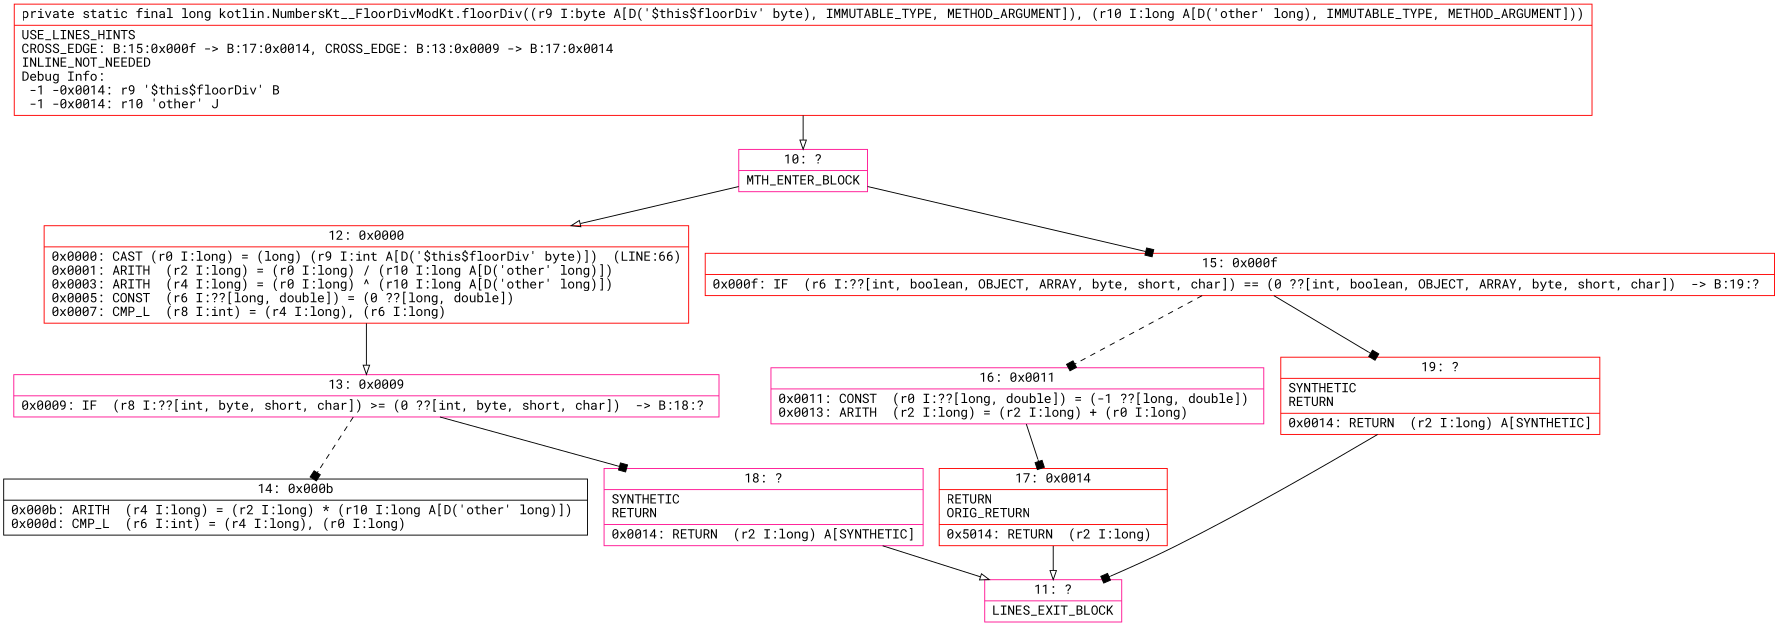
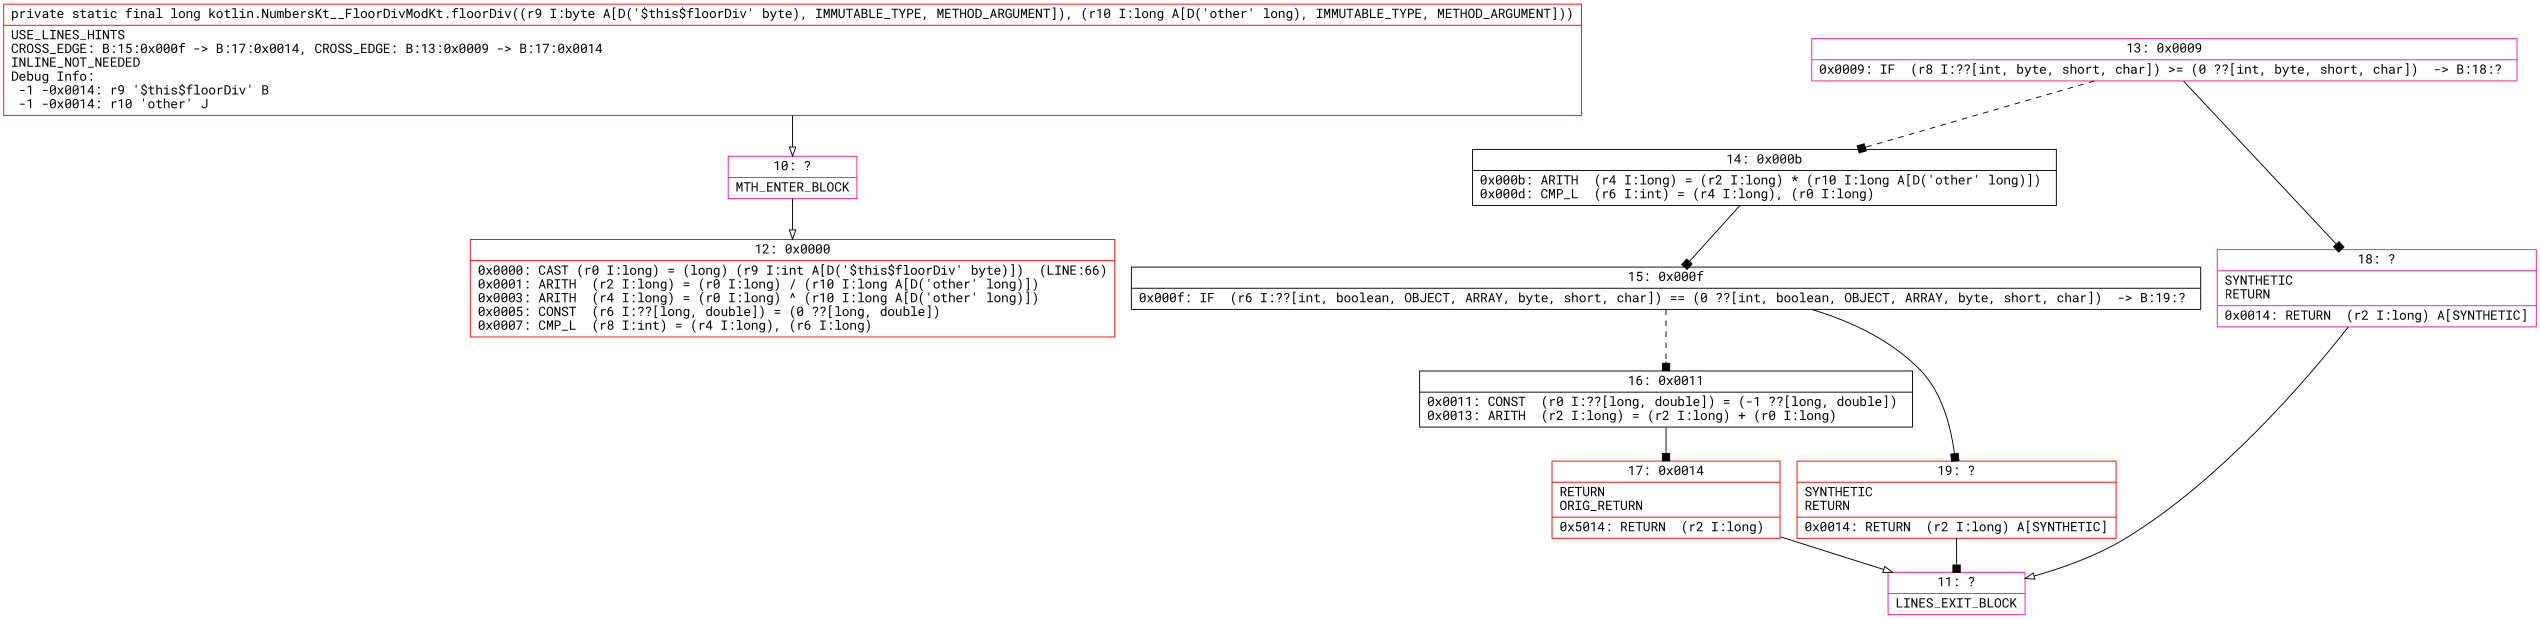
(1006, 219) -> (1715, 233)
(1240, 274) -> (1666, 288)
(366, 344) -> none
(1017, 396) -> (1666, 399)
